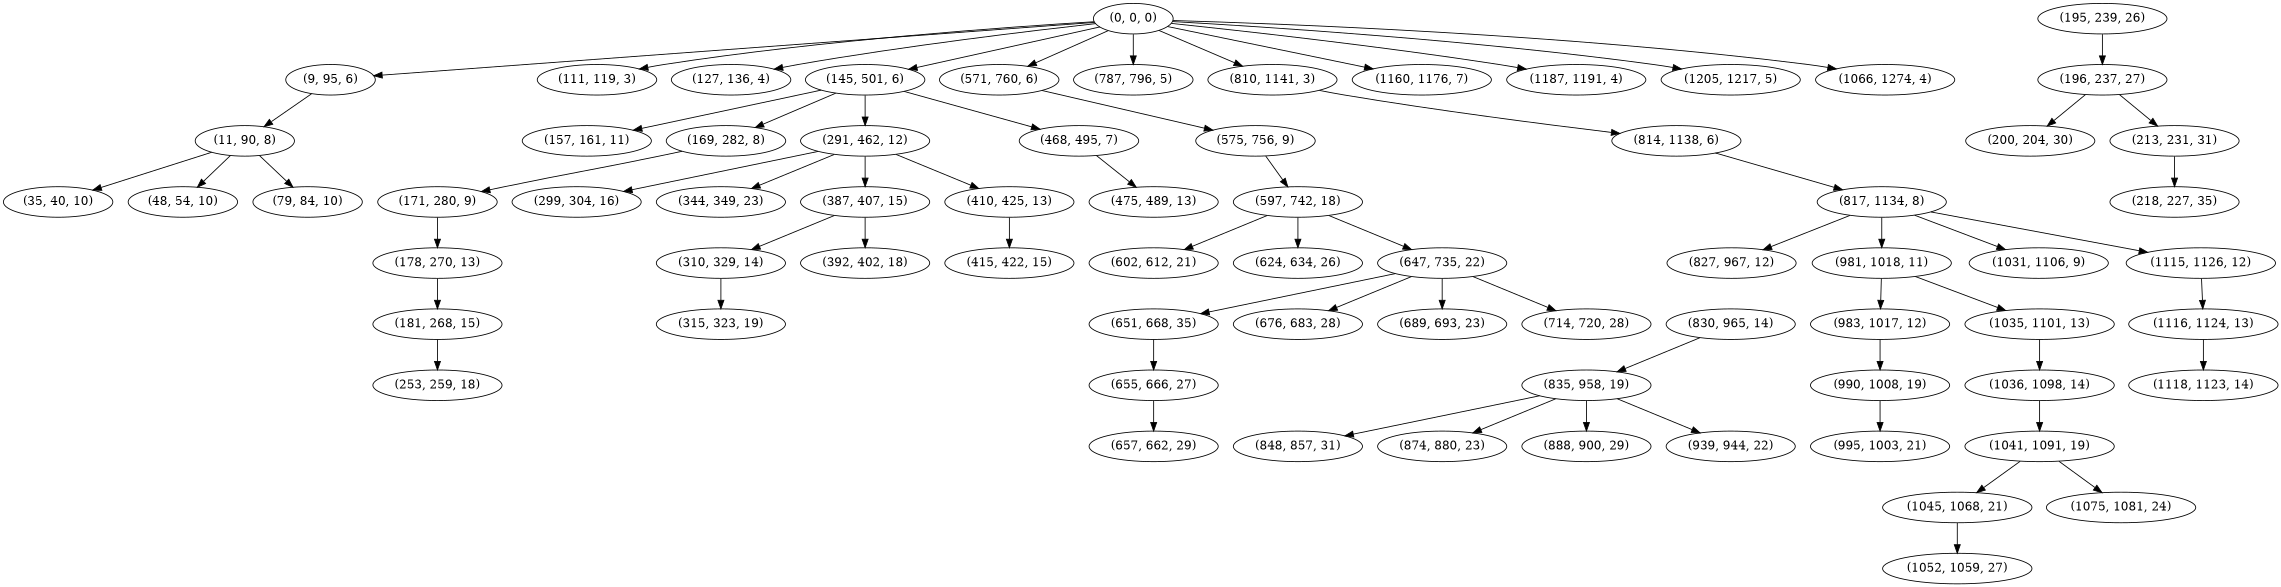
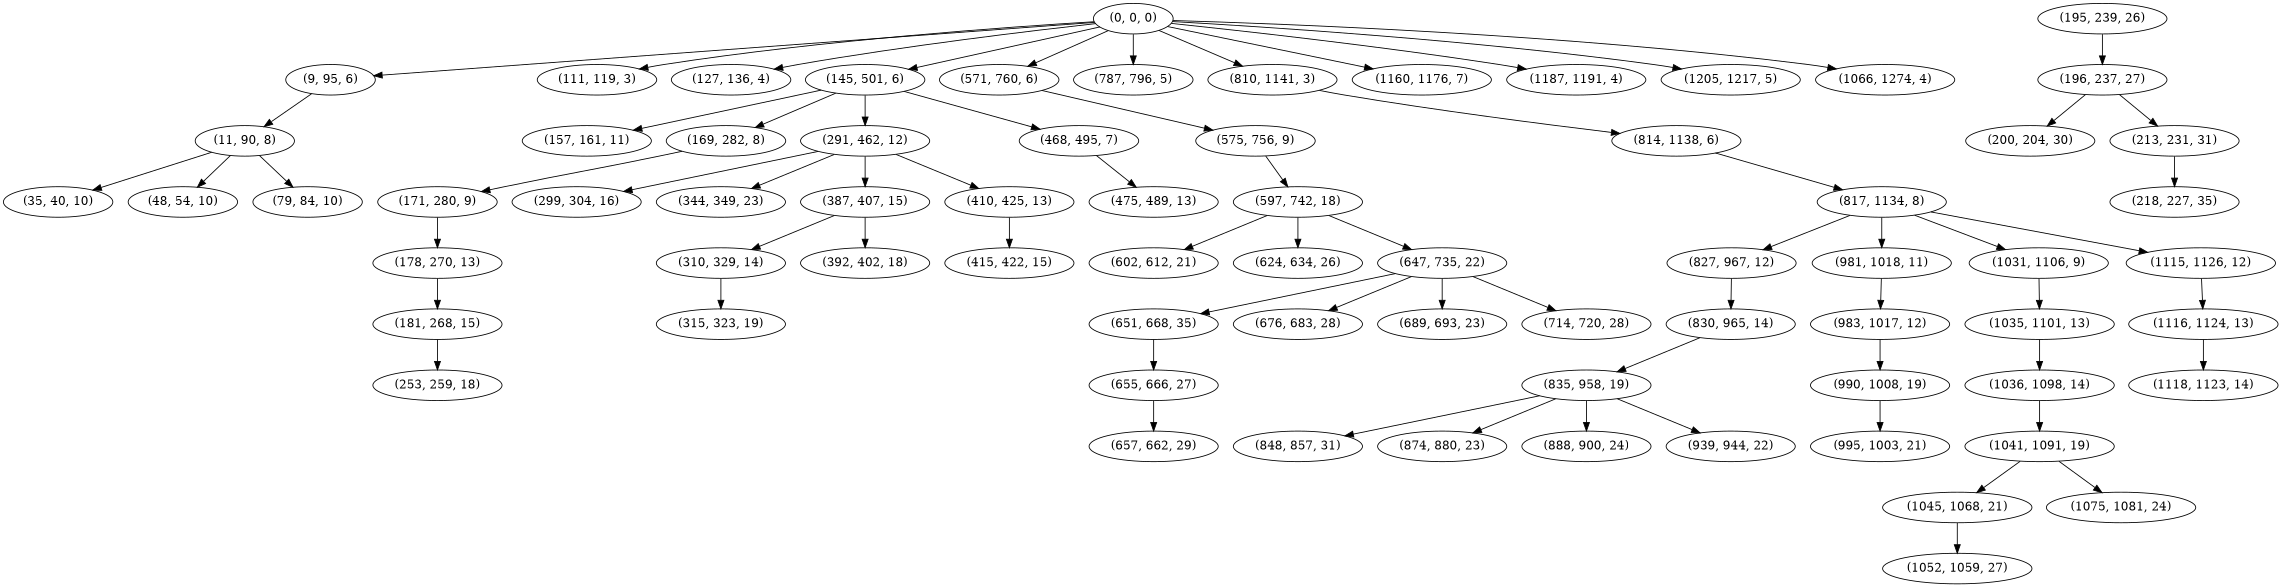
none -> (1731, 289)
(1956, 292) -> (2039, 289)
(1586, 446) -> (1586, 446)
